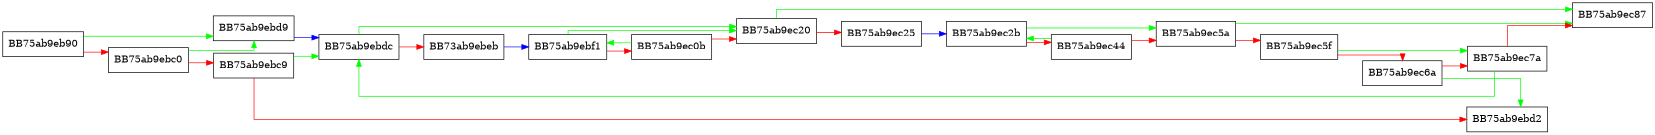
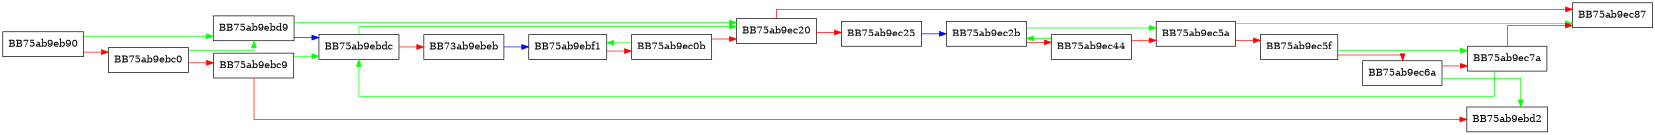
(1167, 9) -> (1167, 9)
(647, 31) -> (512, 23)
